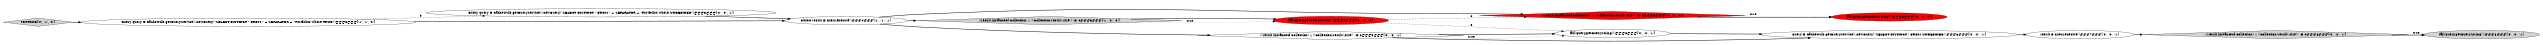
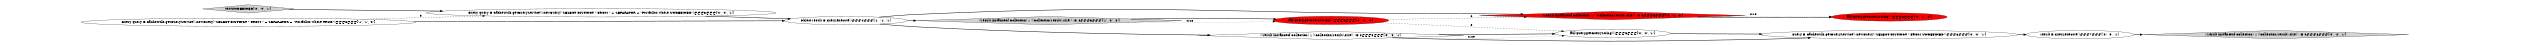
none -> (248, 9)
(38, 22) -> none
(2482, 35) -> none
